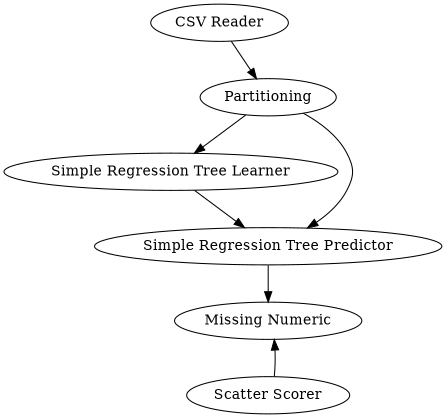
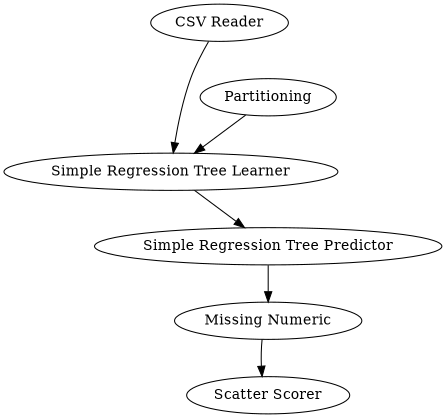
(241, 56) -> (187, 90)
(351, 164) -> none
(275, 363) -> (261, 353)
